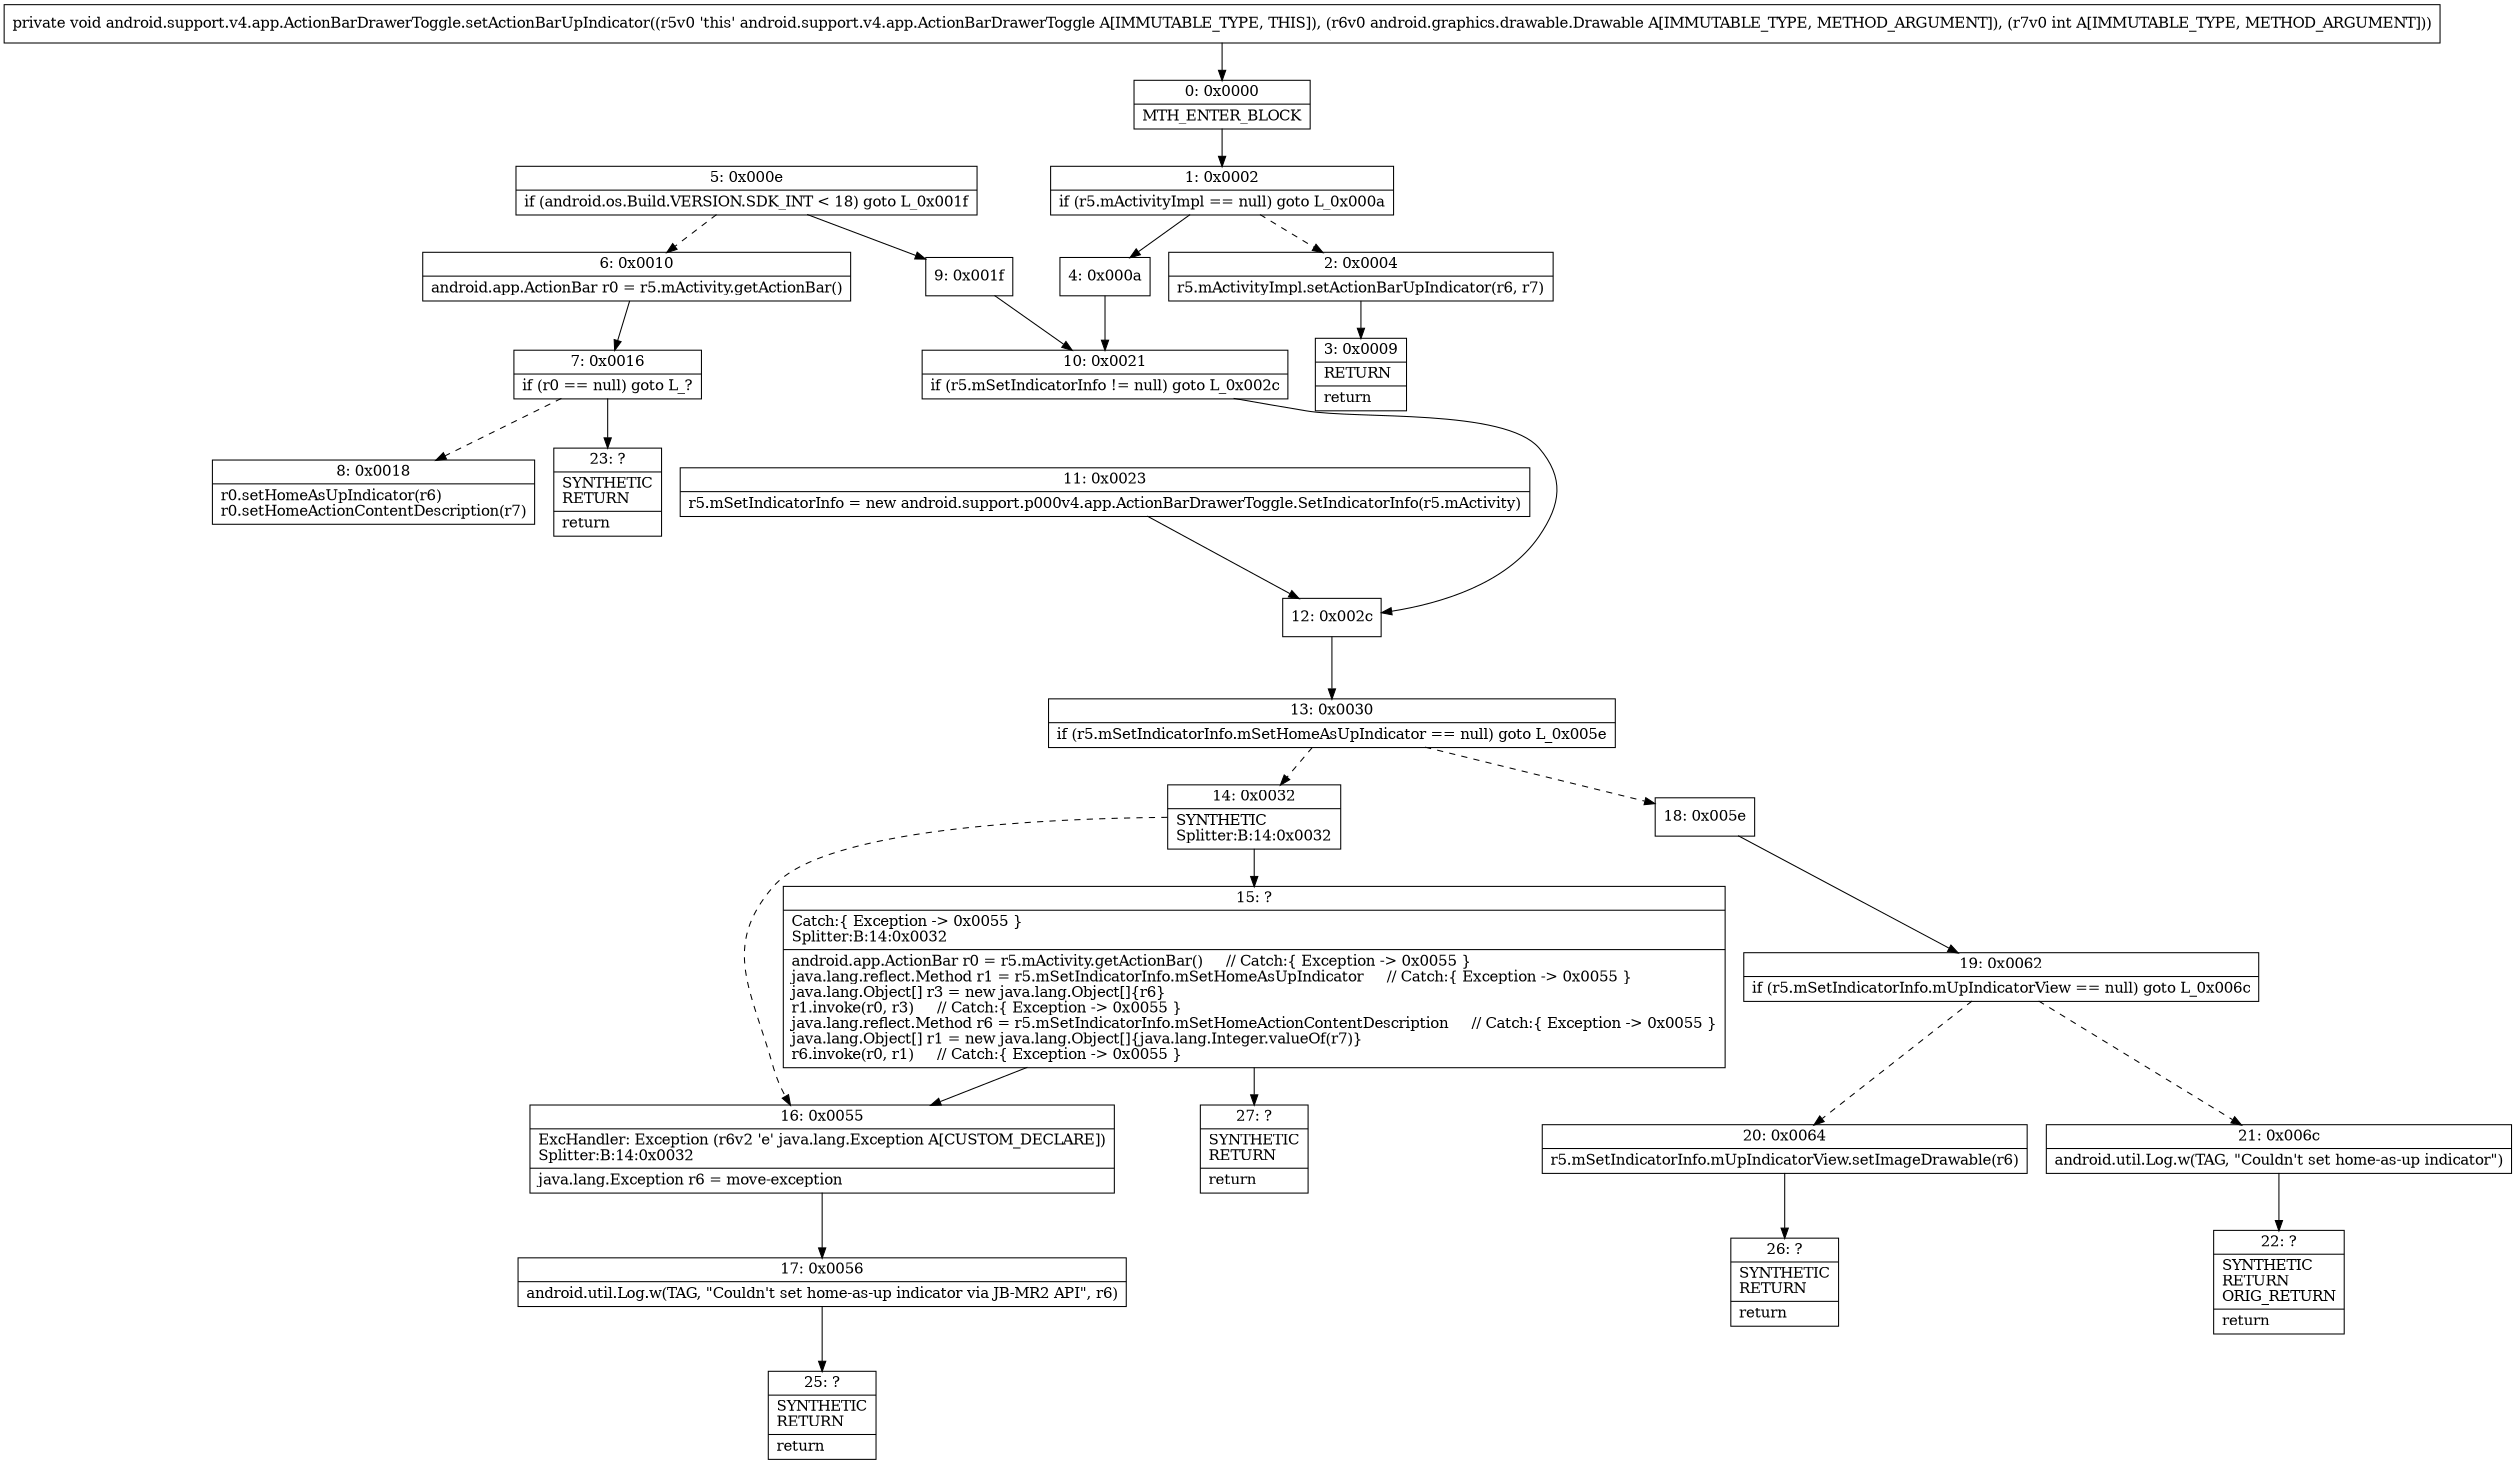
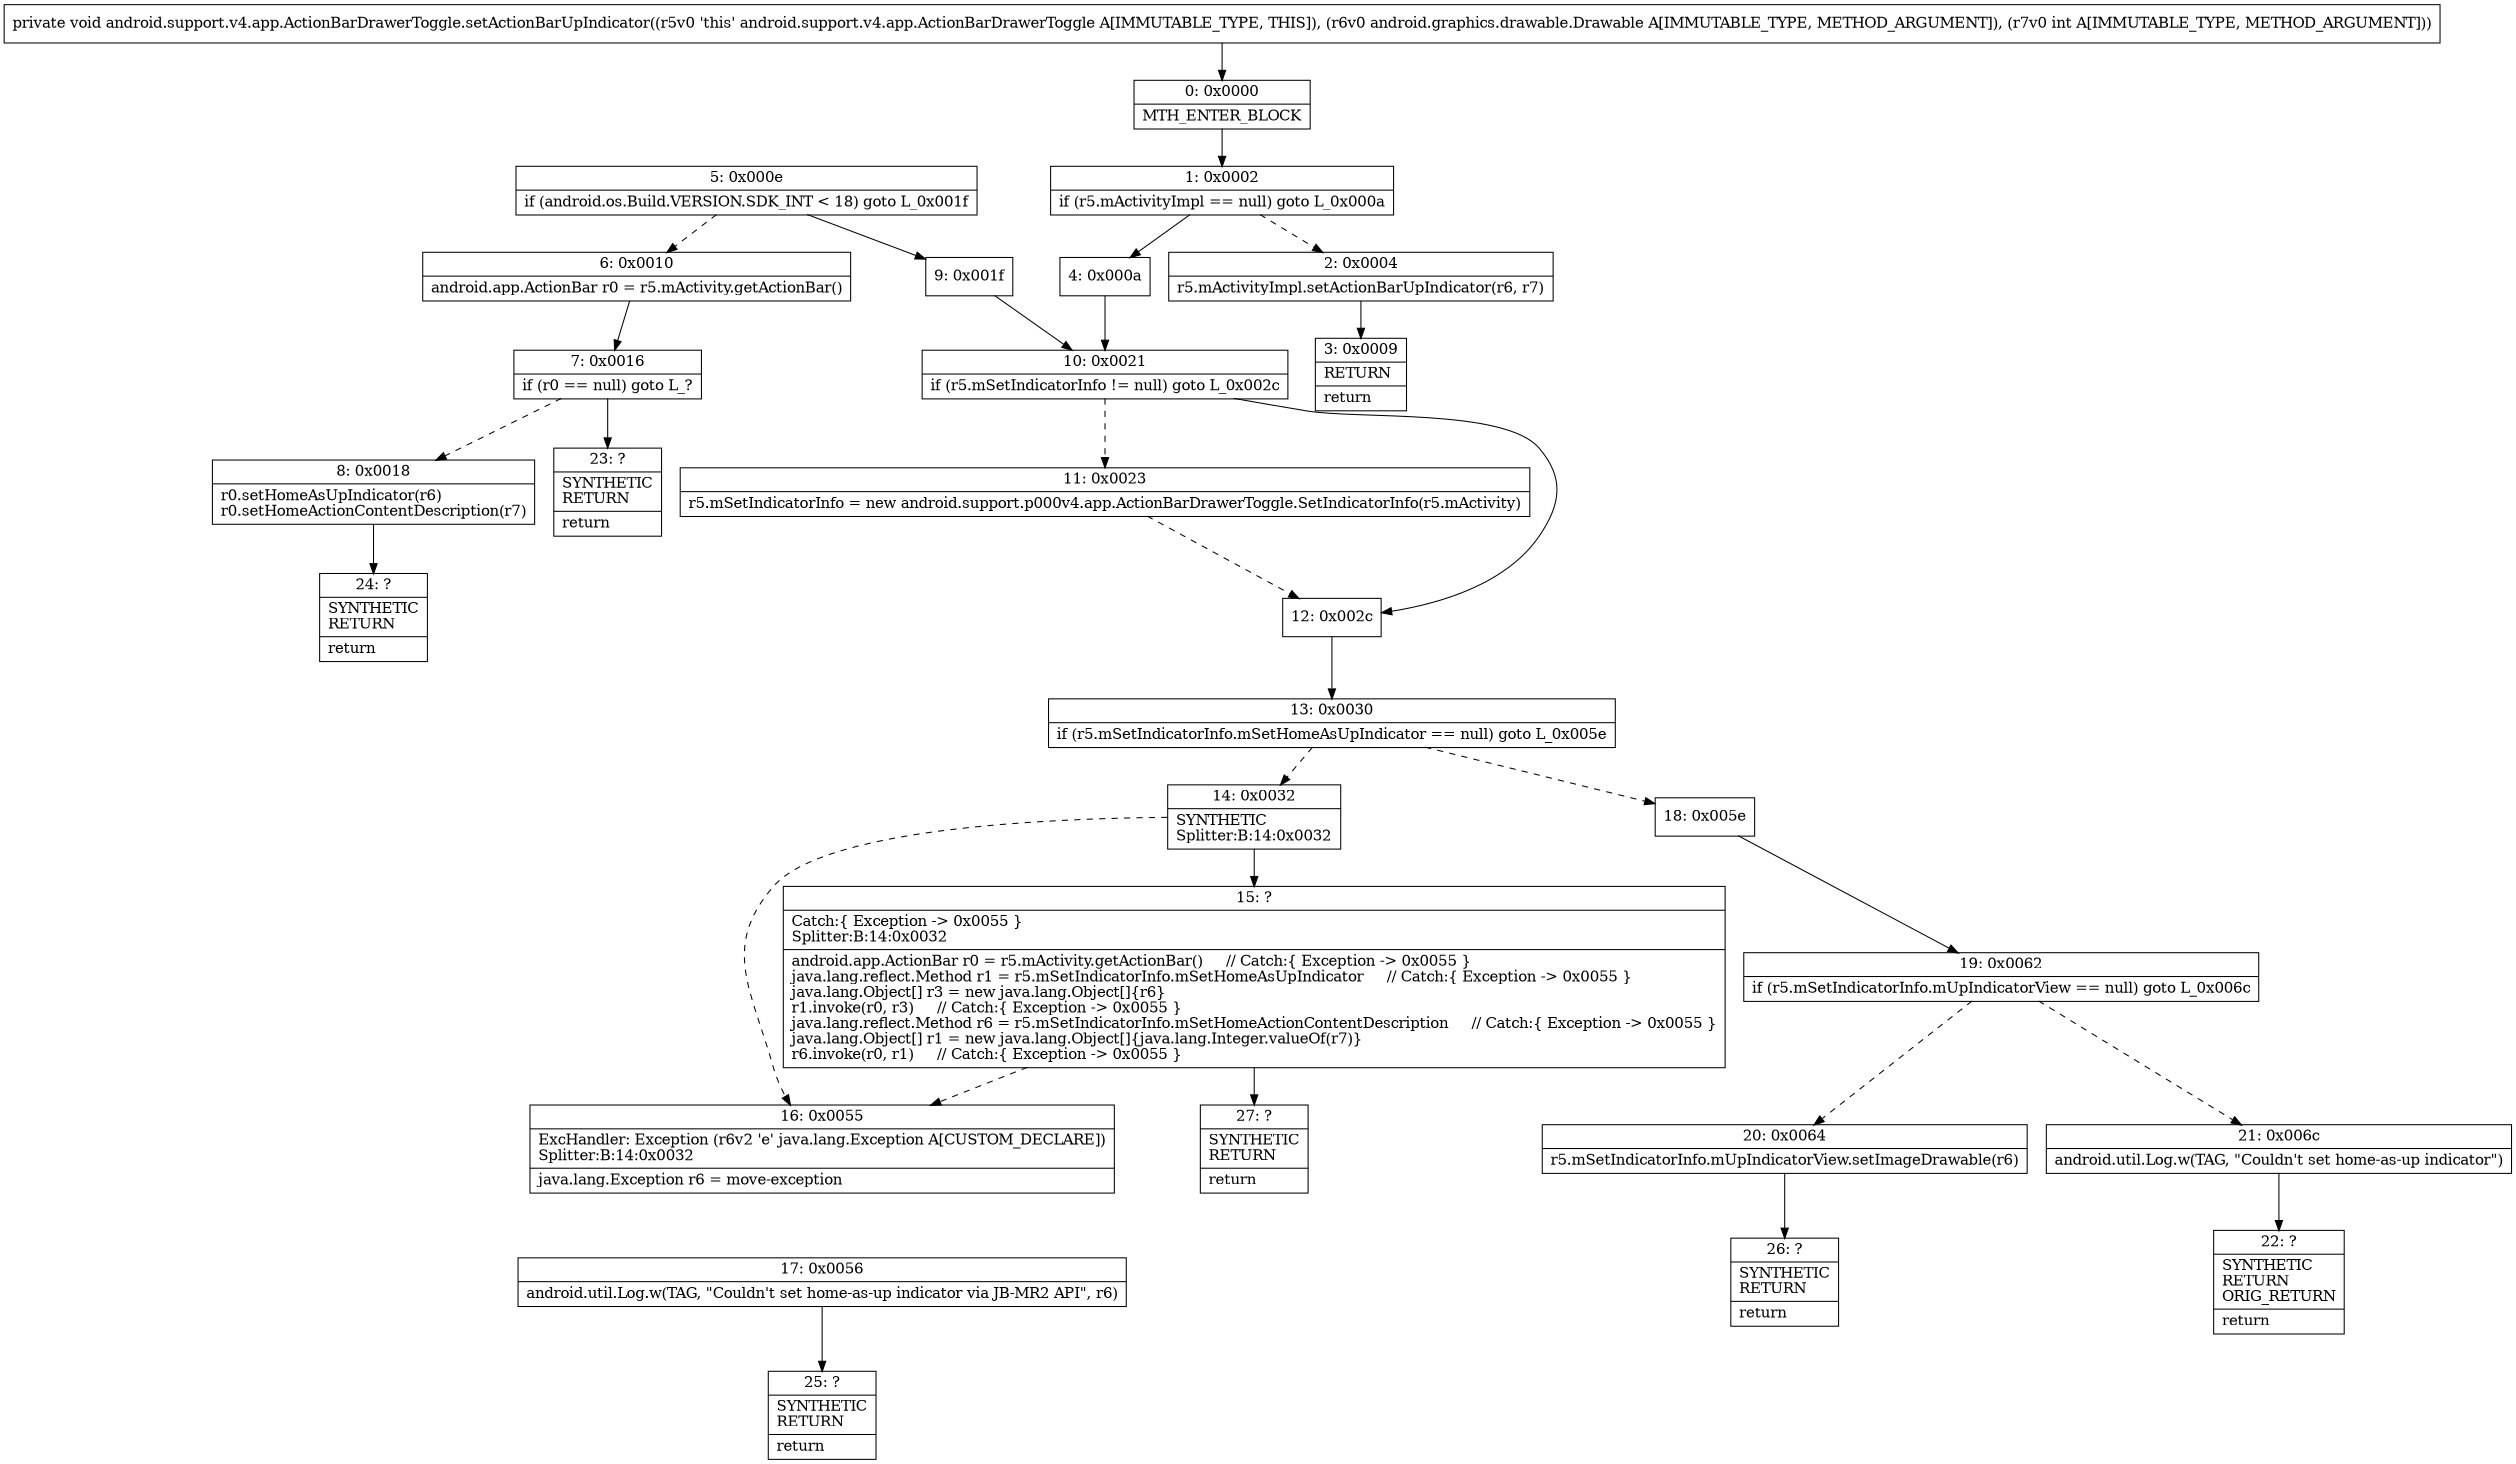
none -> (1105, 428)
(1219, 555) -> (1219, 555)
none -> (374, 618)
(984, 1084) -> (984, 1084)
(822, 1220) -> none
